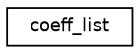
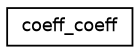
(70, 27) -> (70, 27)
